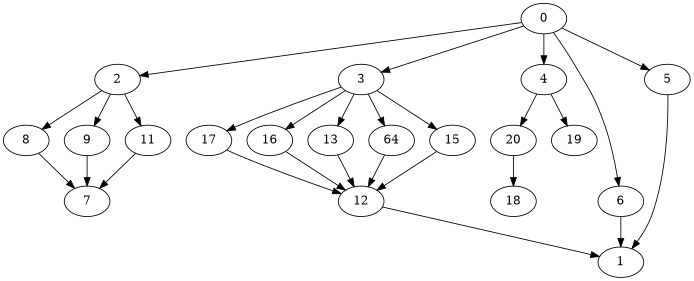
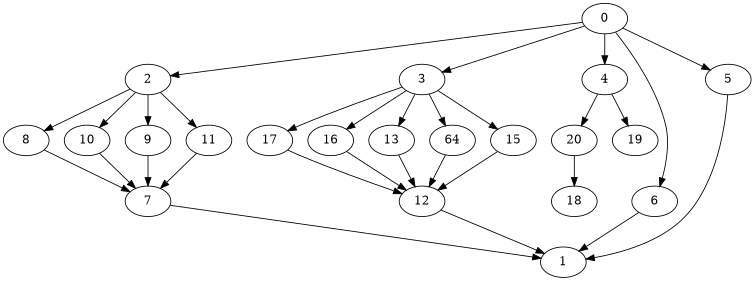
none -> (87, 140)
none -> (352, 231)
